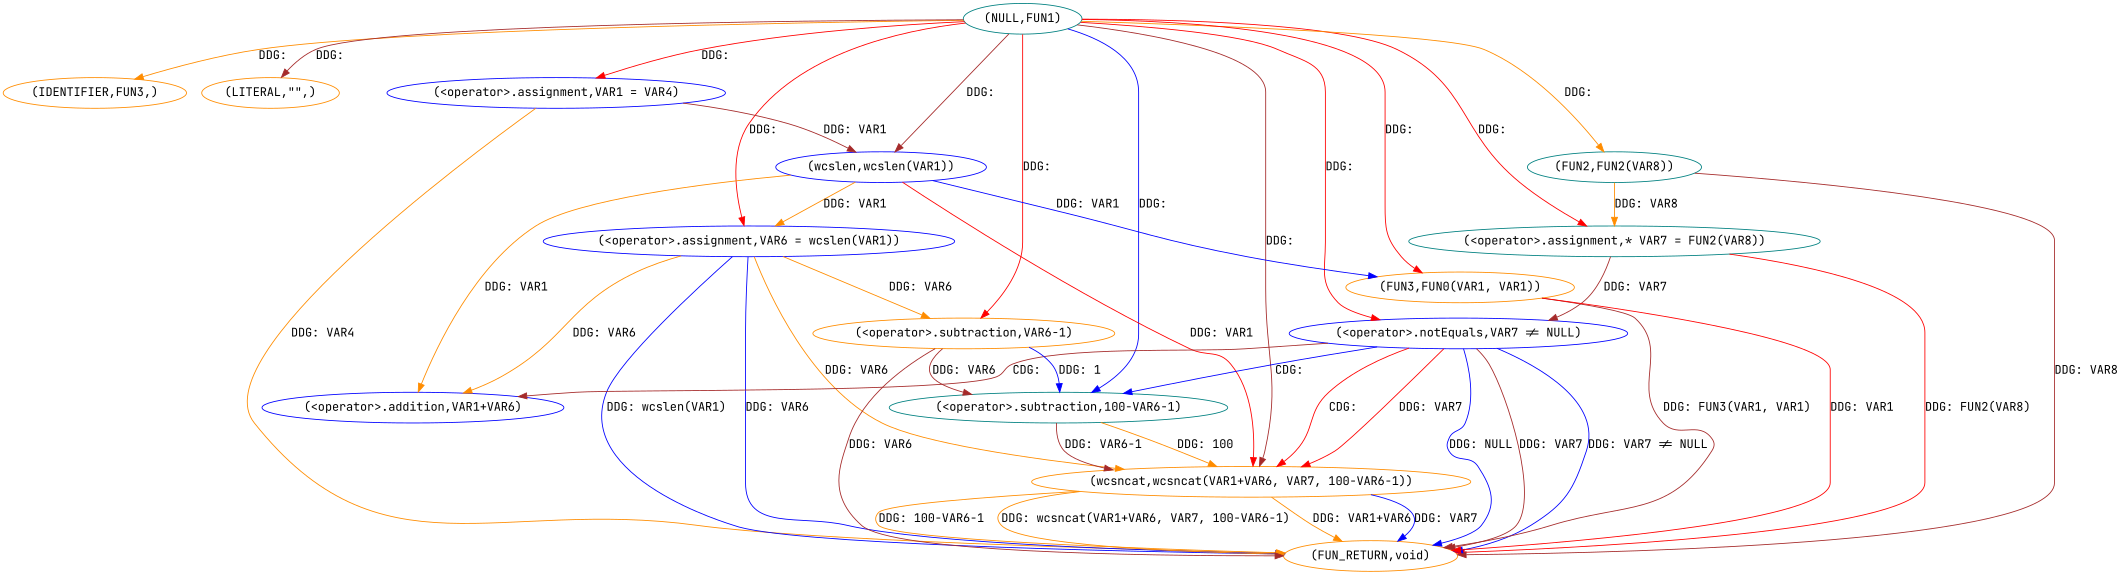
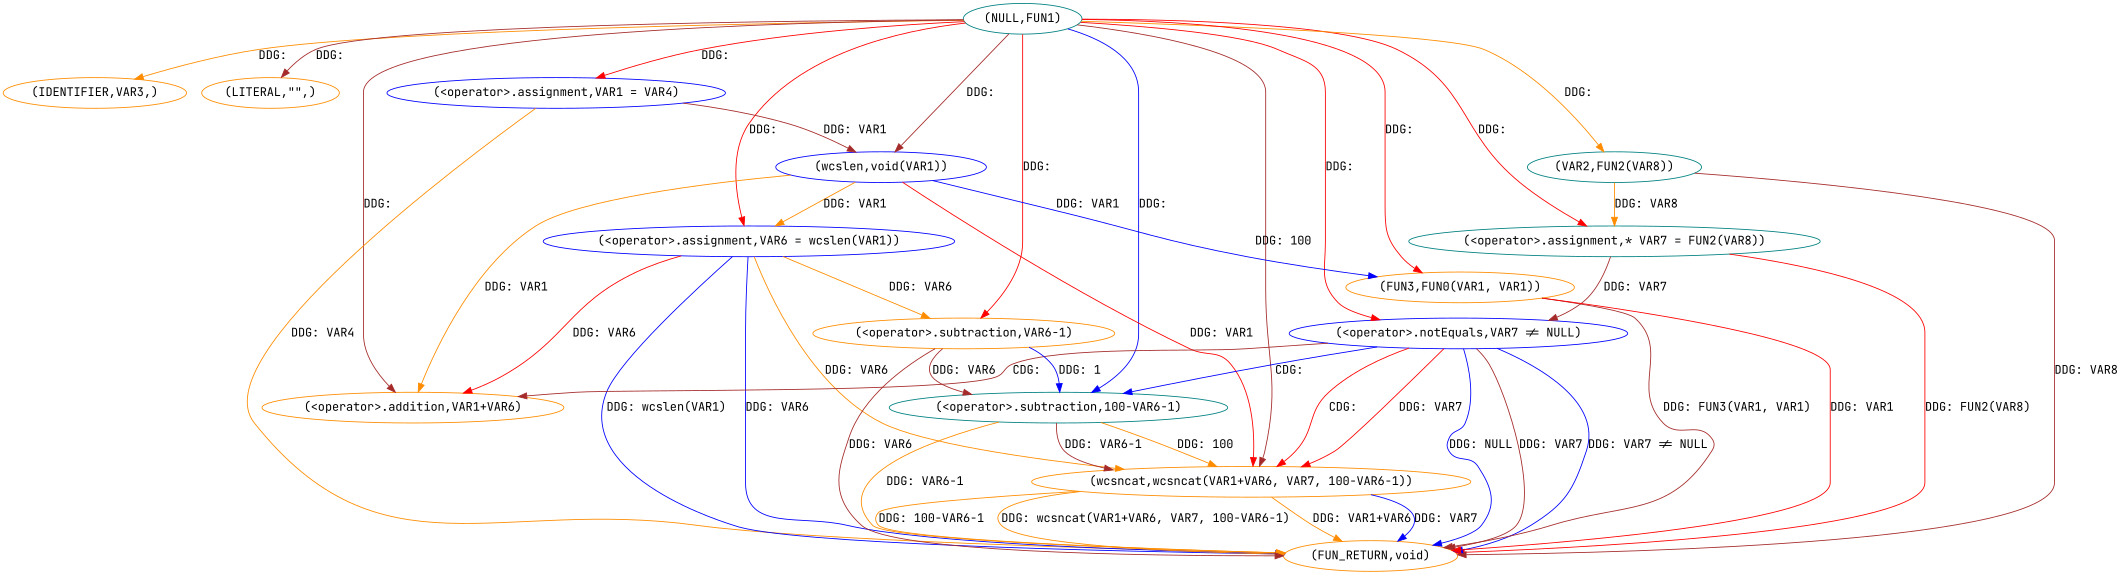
none -> (507, 44)
(95, 93) -> (95, 93)
(881, 167) -> (881, 167)
(1614, 167) -> (1614, 167)
(1284, 241) -> (1284, 241)
(573, 318) -> (573, 318)
(413, 408) -> (413, 408)
none -> (866, 514)
